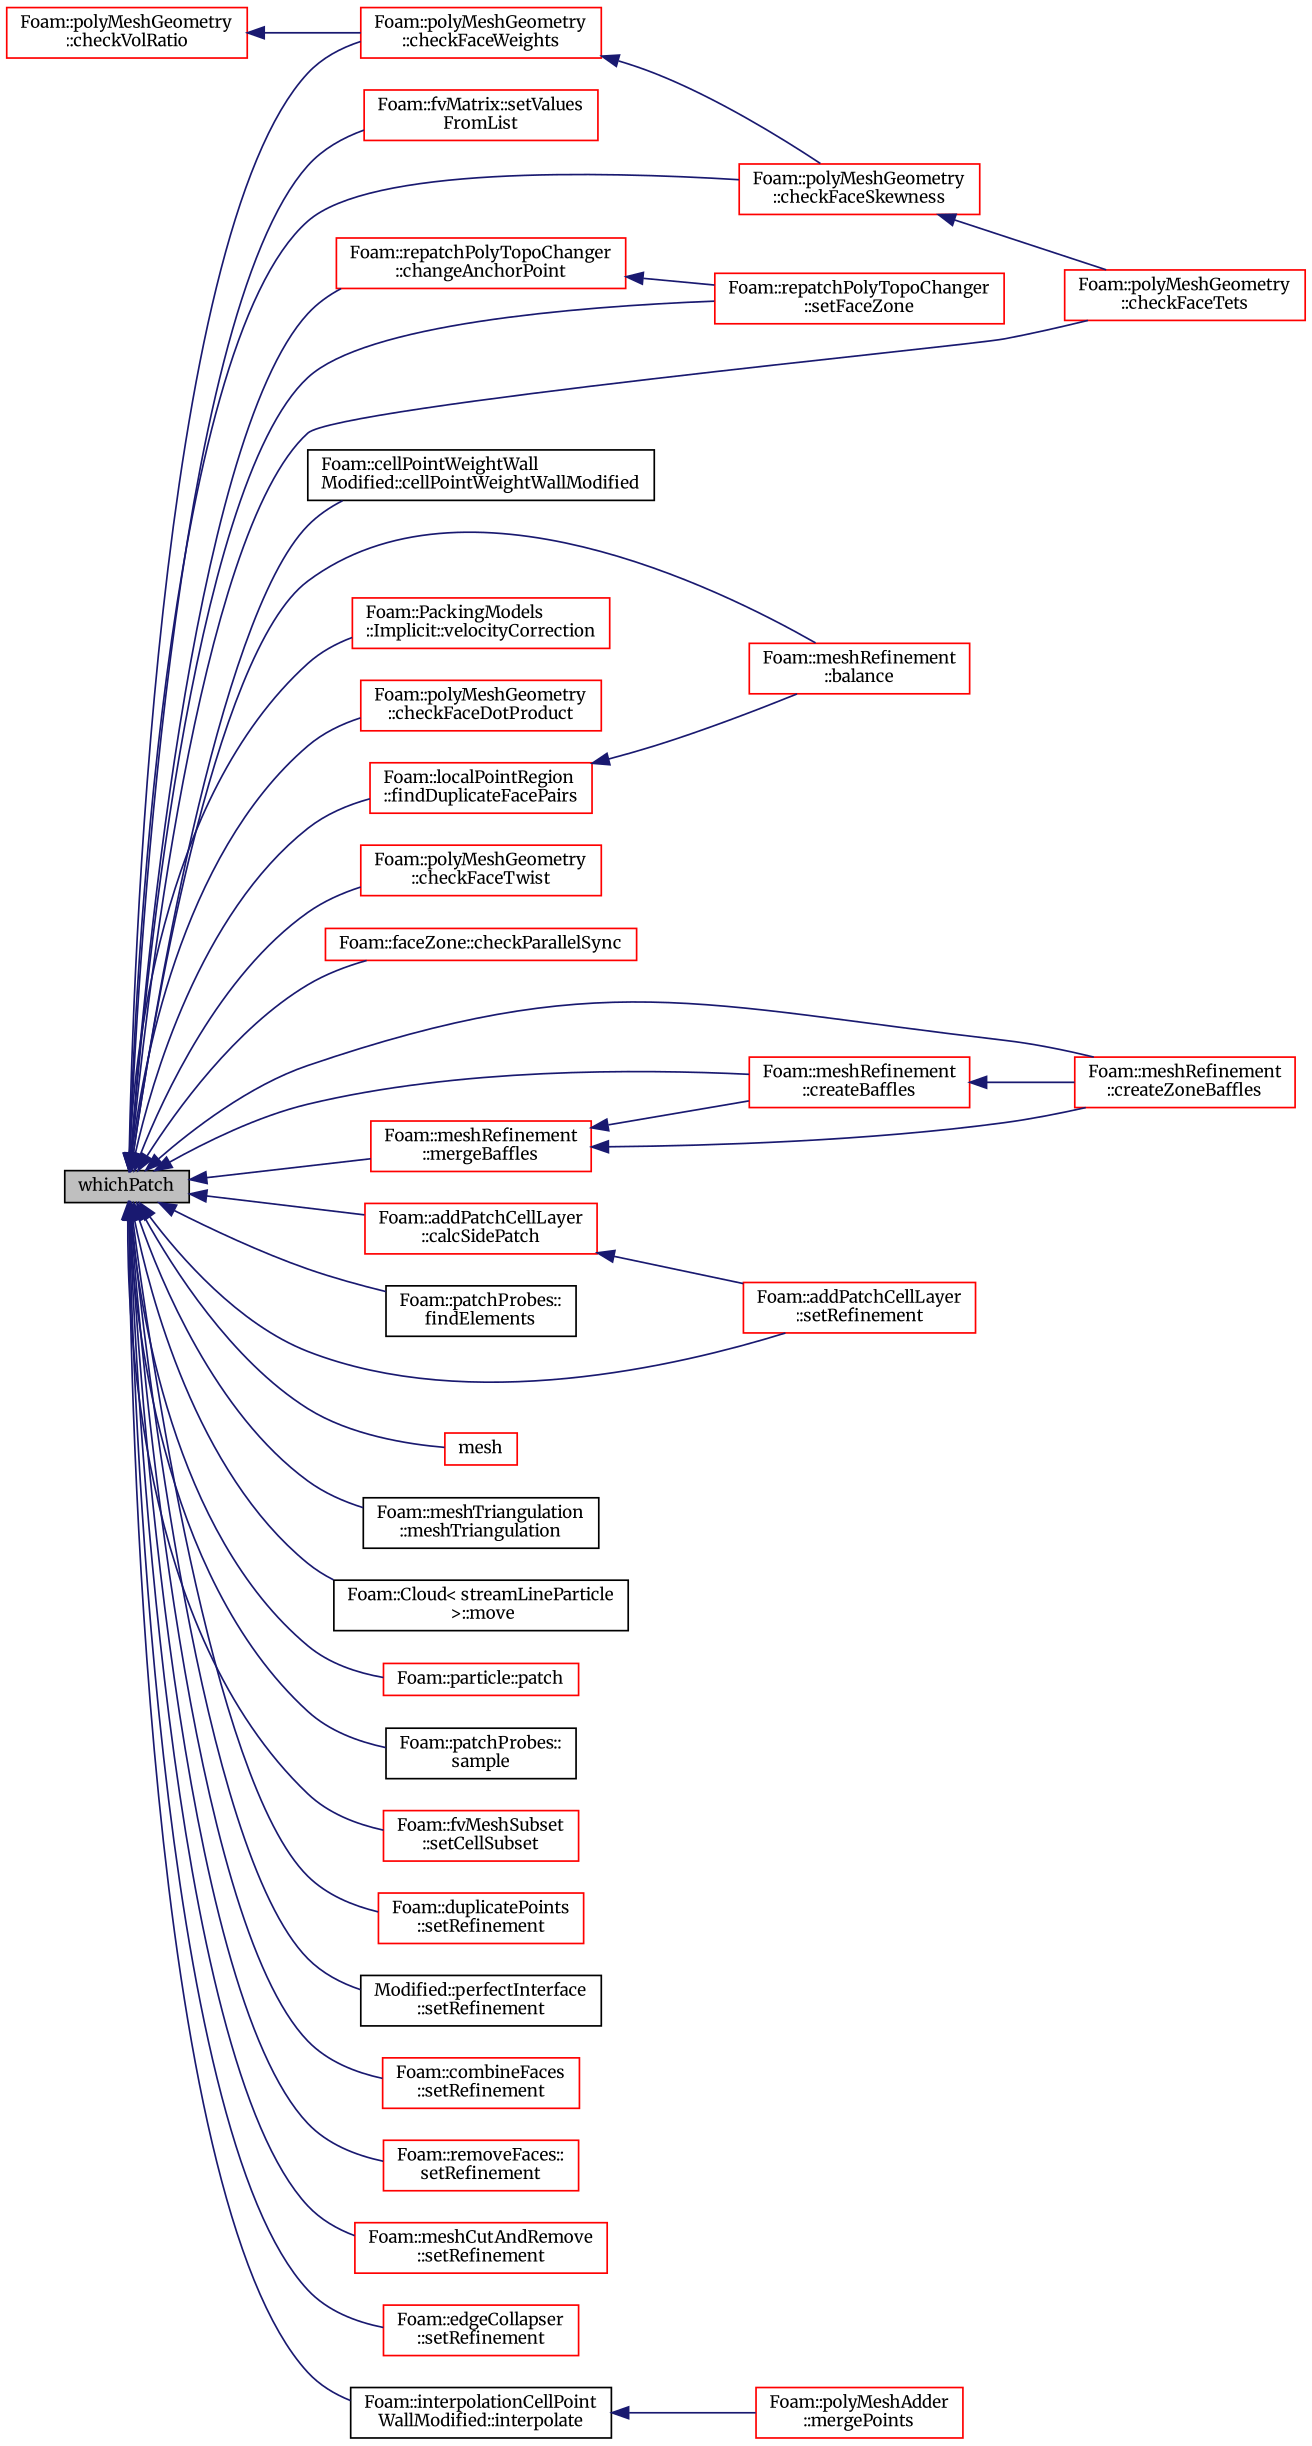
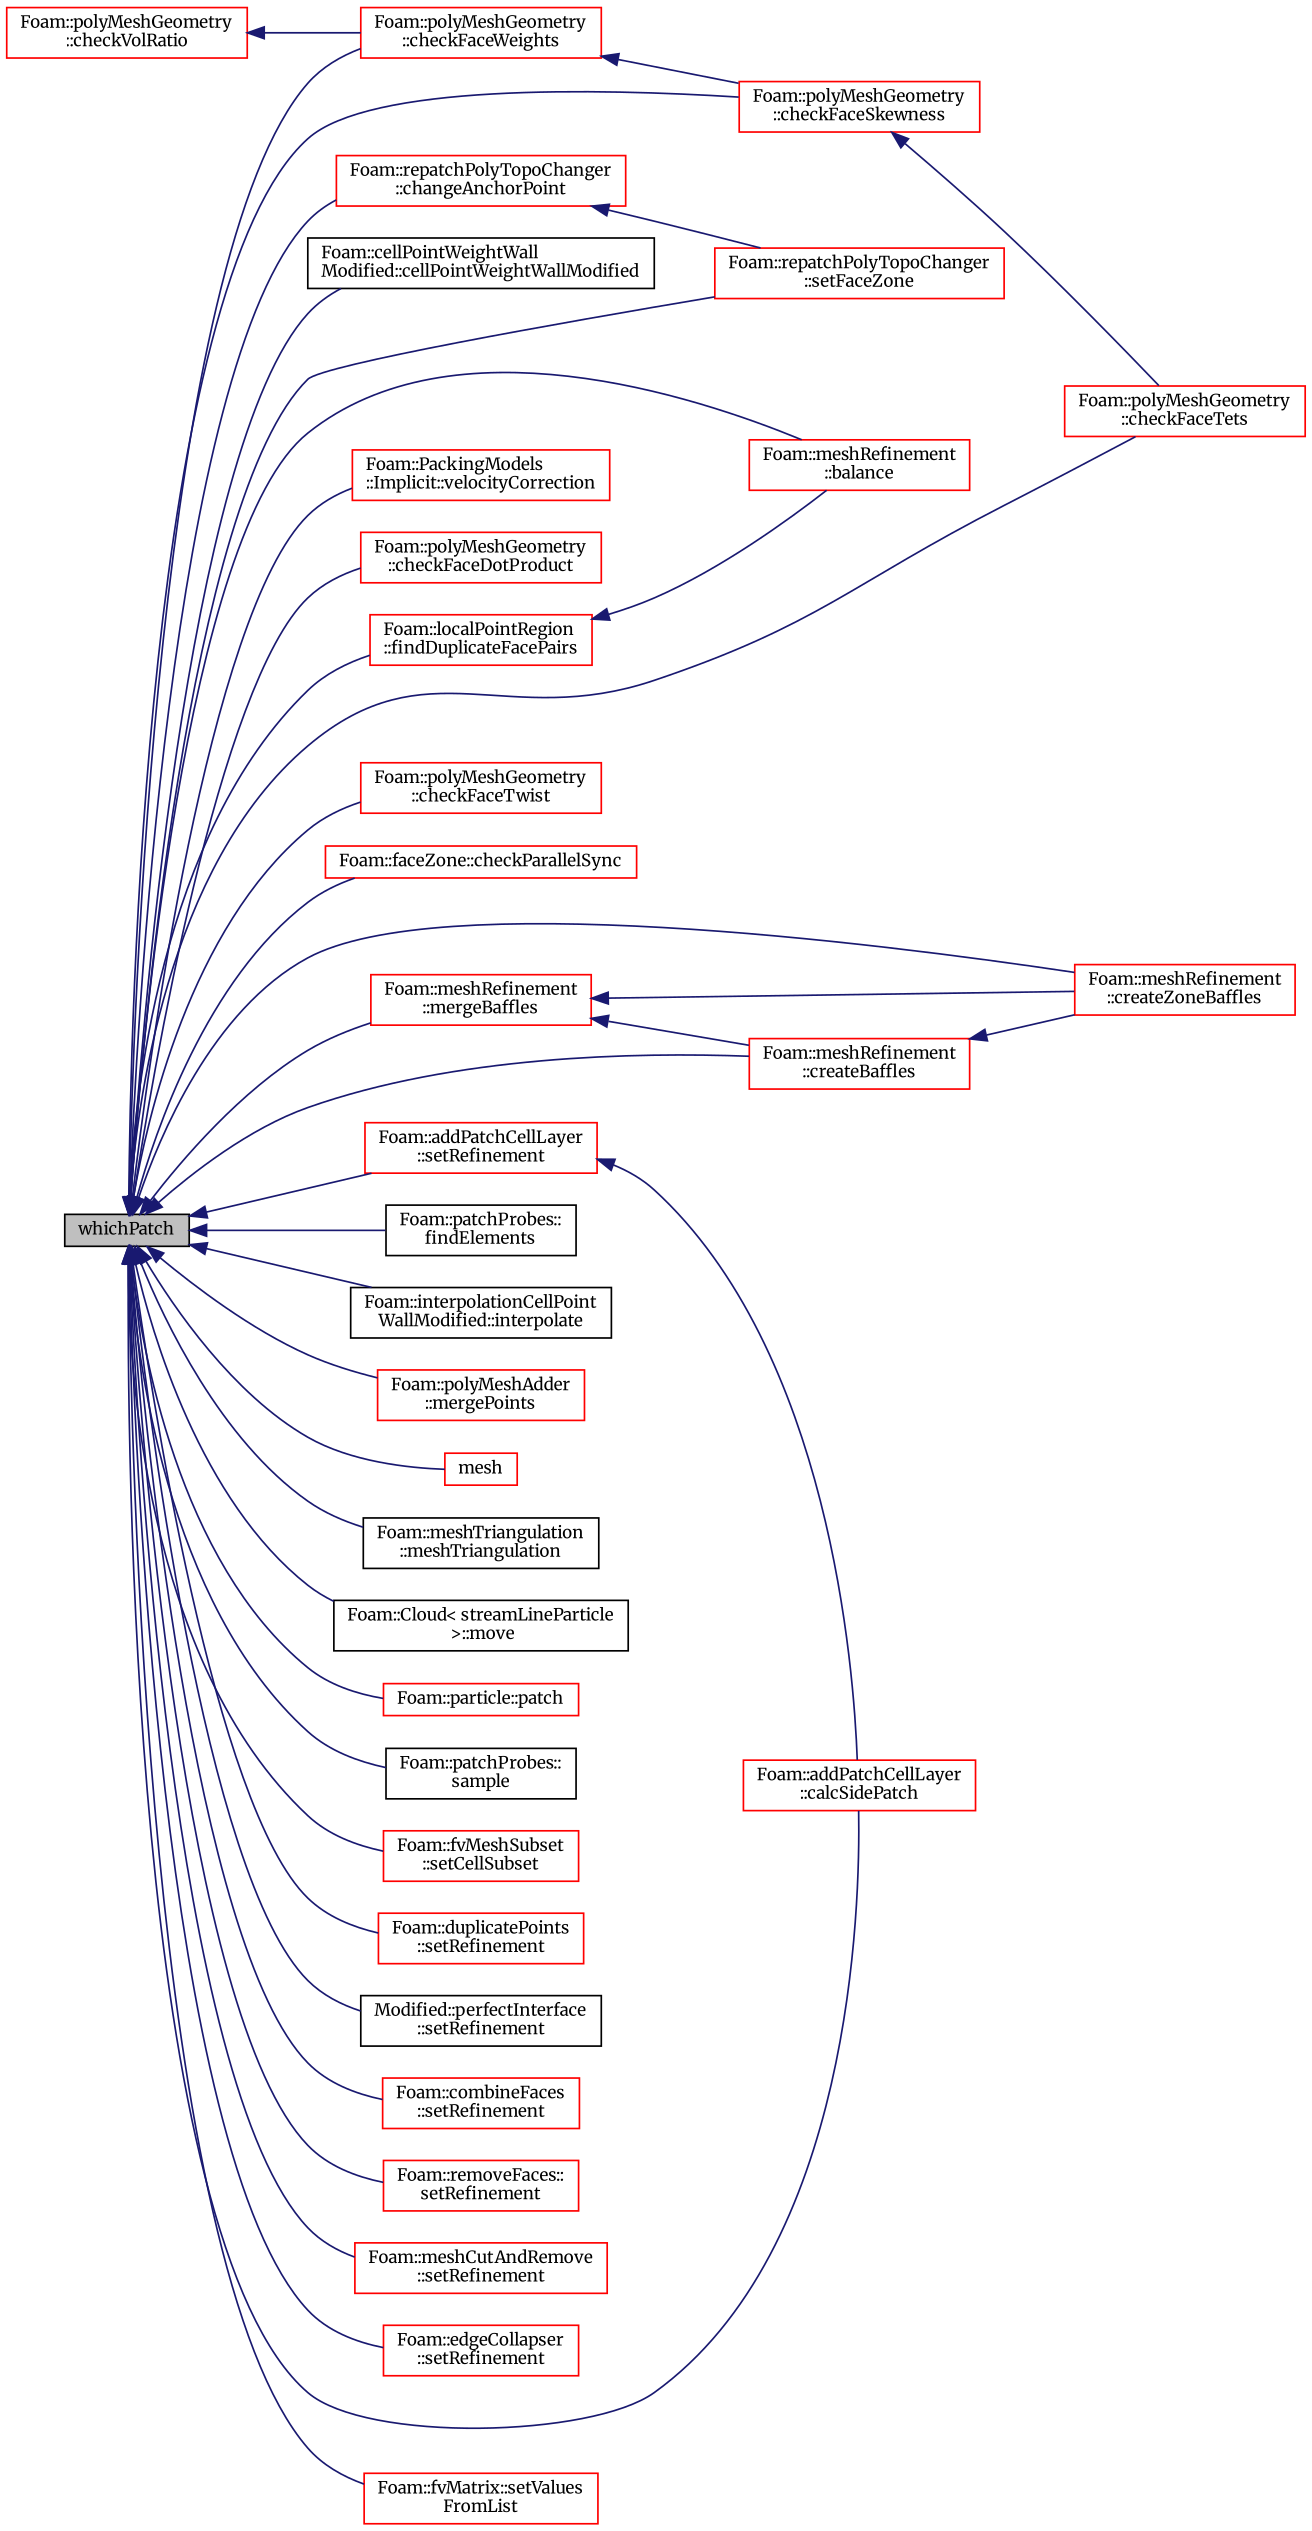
(679, 1270) -> (799, 1432)
(692, 2413) -> (262, 1331)
